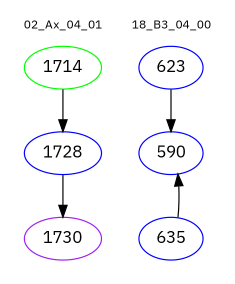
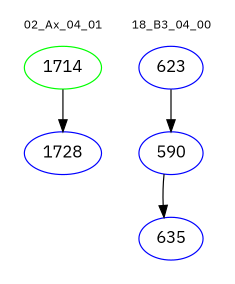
(179, 202) -> (163, 190)
(63, 239) -> none
